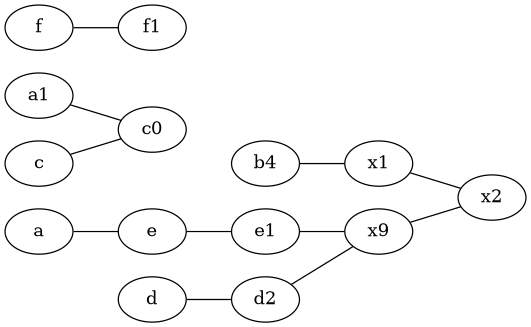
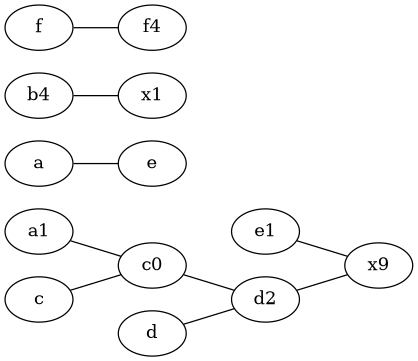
(152, 28) -> (152, 28)
(492, 198) -> none
(209, 232) -> none
none -> (209, 283)
